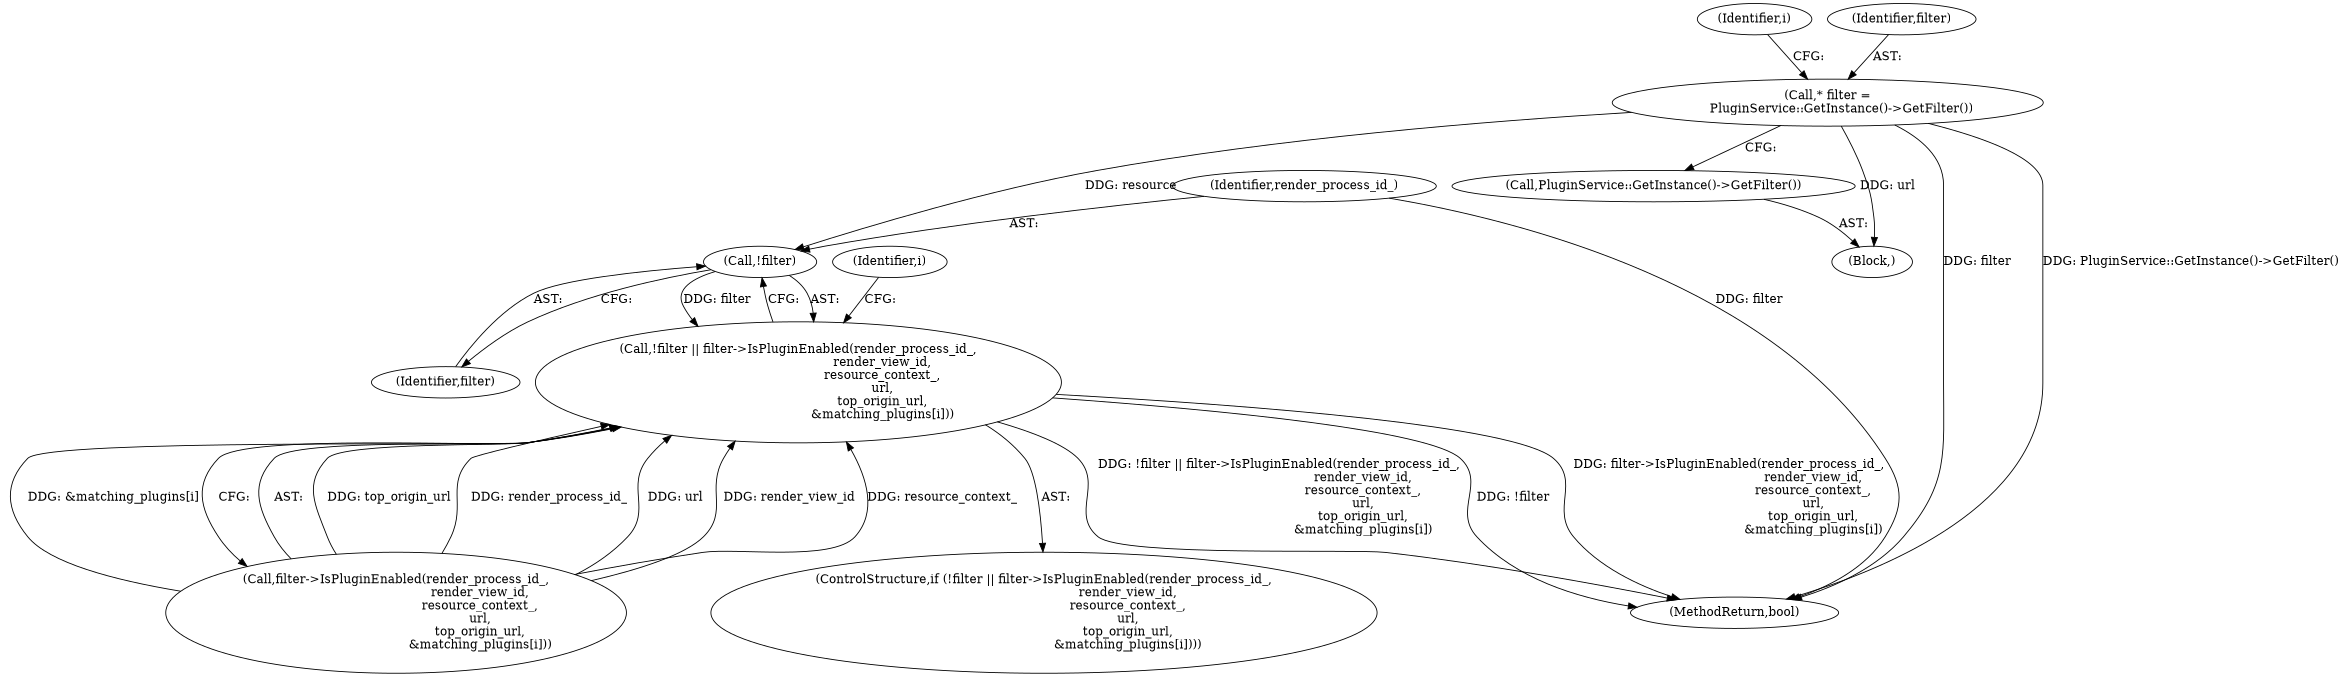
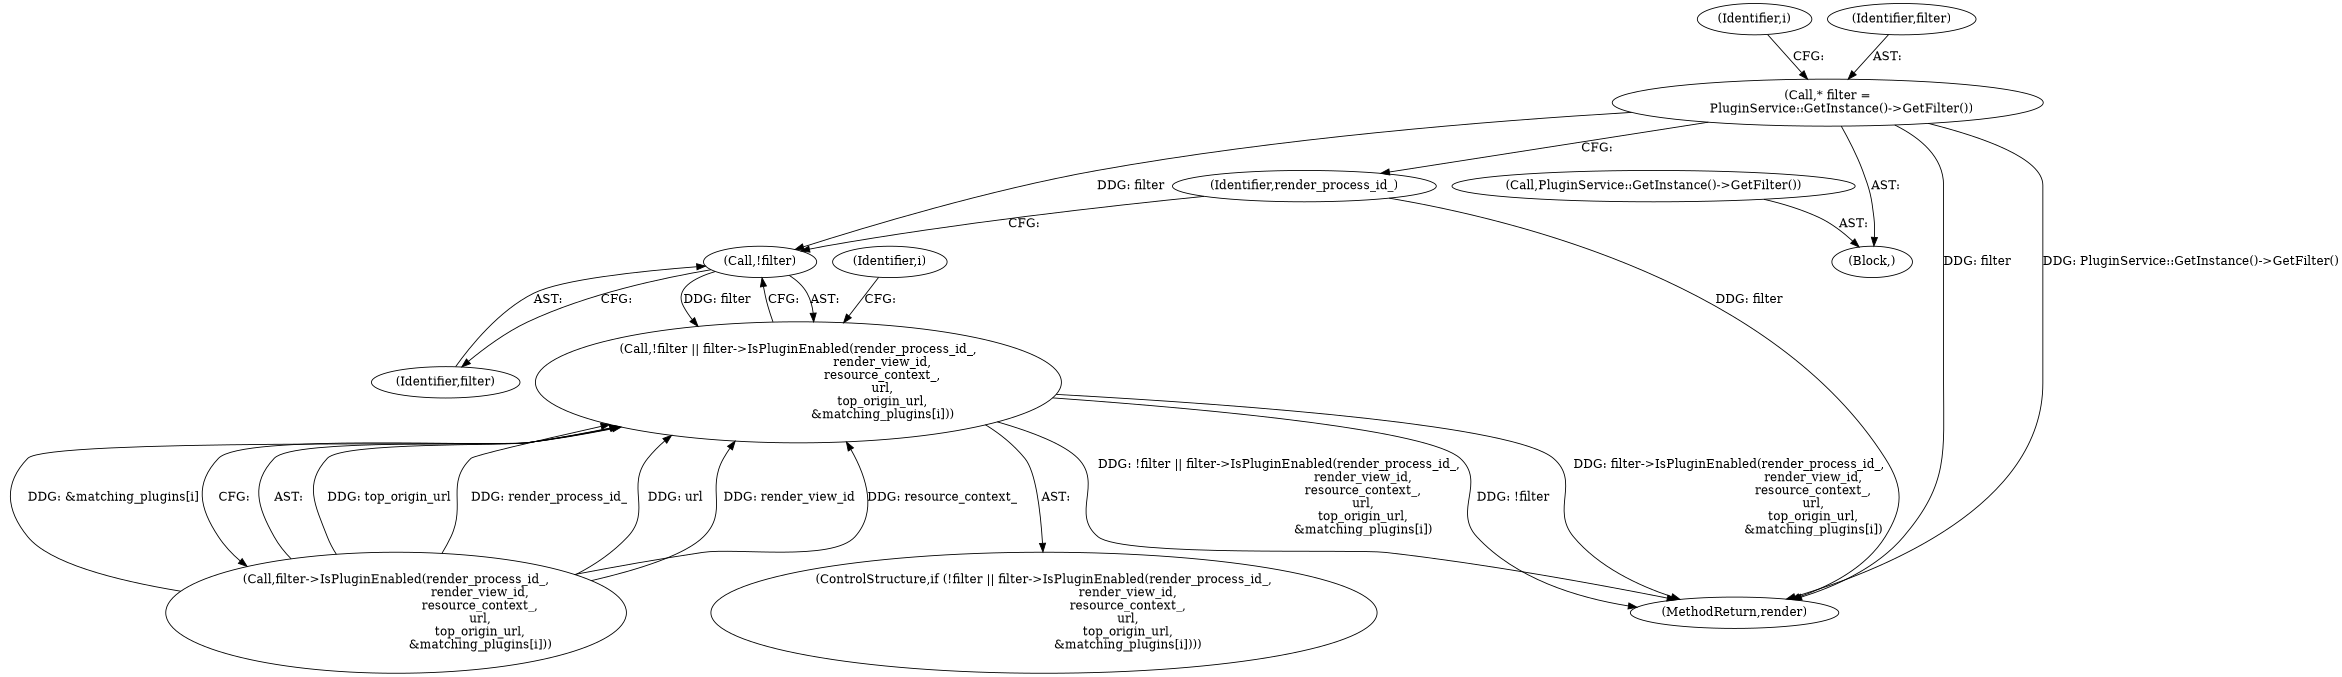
(1737, 146) -> (1549, 147)
(1131, 186) -> (1131, 186)
(1888, 186) -> (1888, 186)
(1026, 224) -> (1026, 224)
(1735, 613) -> (1735, 613)
